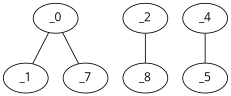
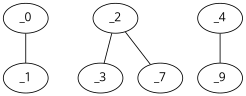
(71, 48) -> (138, 48)
(145, 78) -> (100, 78)
(205, 78) -> (220, 78)
